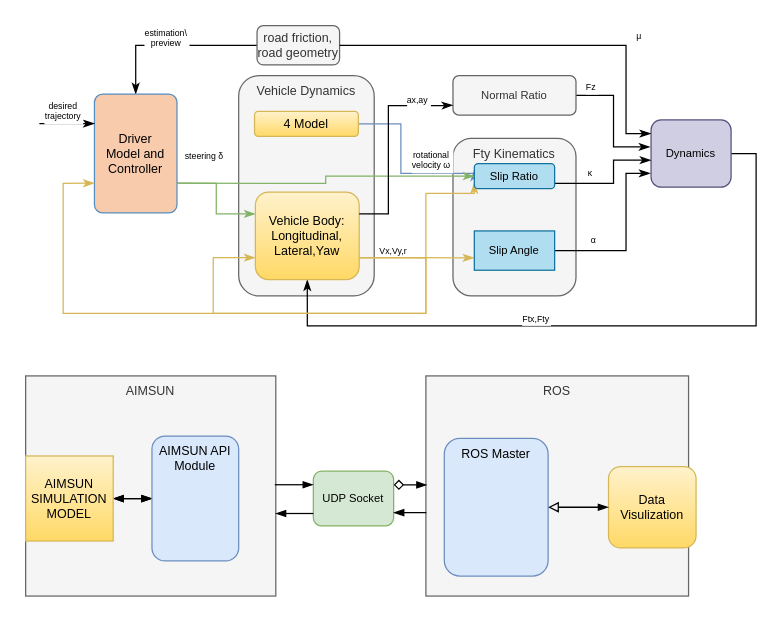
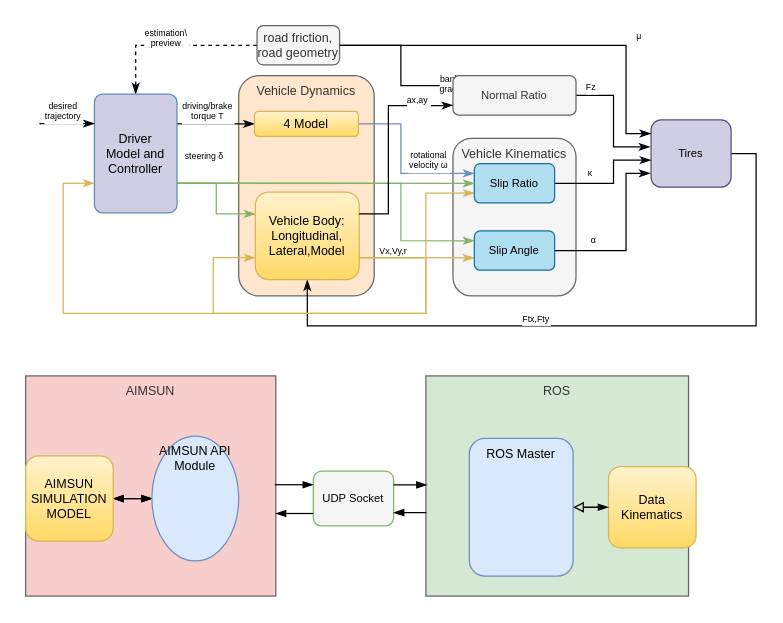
(221, 45) -> (221, 45)
none -> (404, 85)
none -> (239, 124)
(136, 153) -> (136, 153)
(514, 153) -> (514, 153)
(690, 153) -> (690, 153)
(514, 176) -> (514, 183)
(306, 186) -> (306, 186)
(306, 221) -> (306, 221)
none -> (406, 241)
(514, 250) -> (514, 250)
(556, 391) -> (556, 391)
(404, 484) -> (399, 484)
(151, 486) -> (151, 486)
(69, 498) -> (69, 498)
(195, 498) -> (195, 498)
(353, 498) -> (353, 498)
(496, 507) -> (521, 507)
(652, 507) -> (652, 507)
